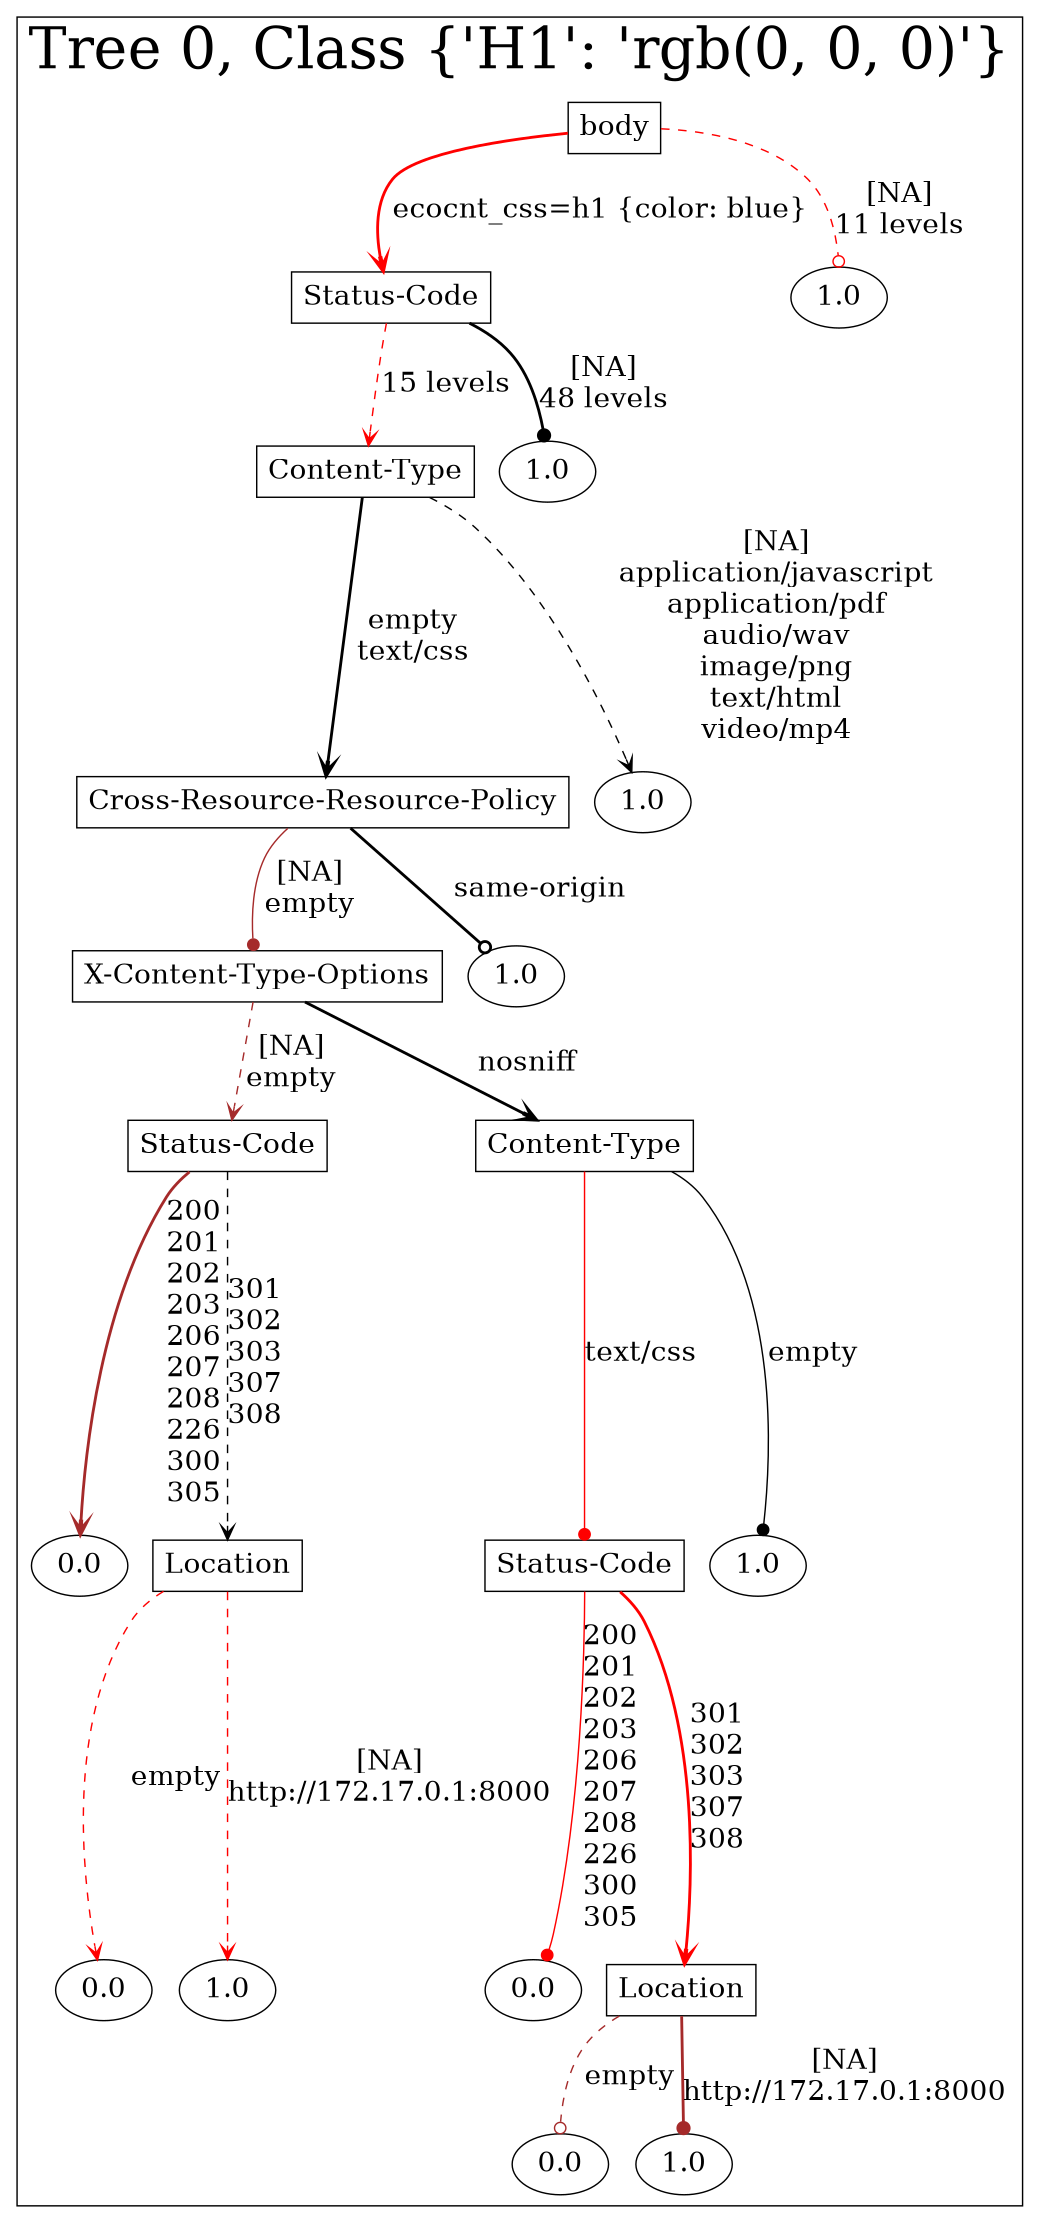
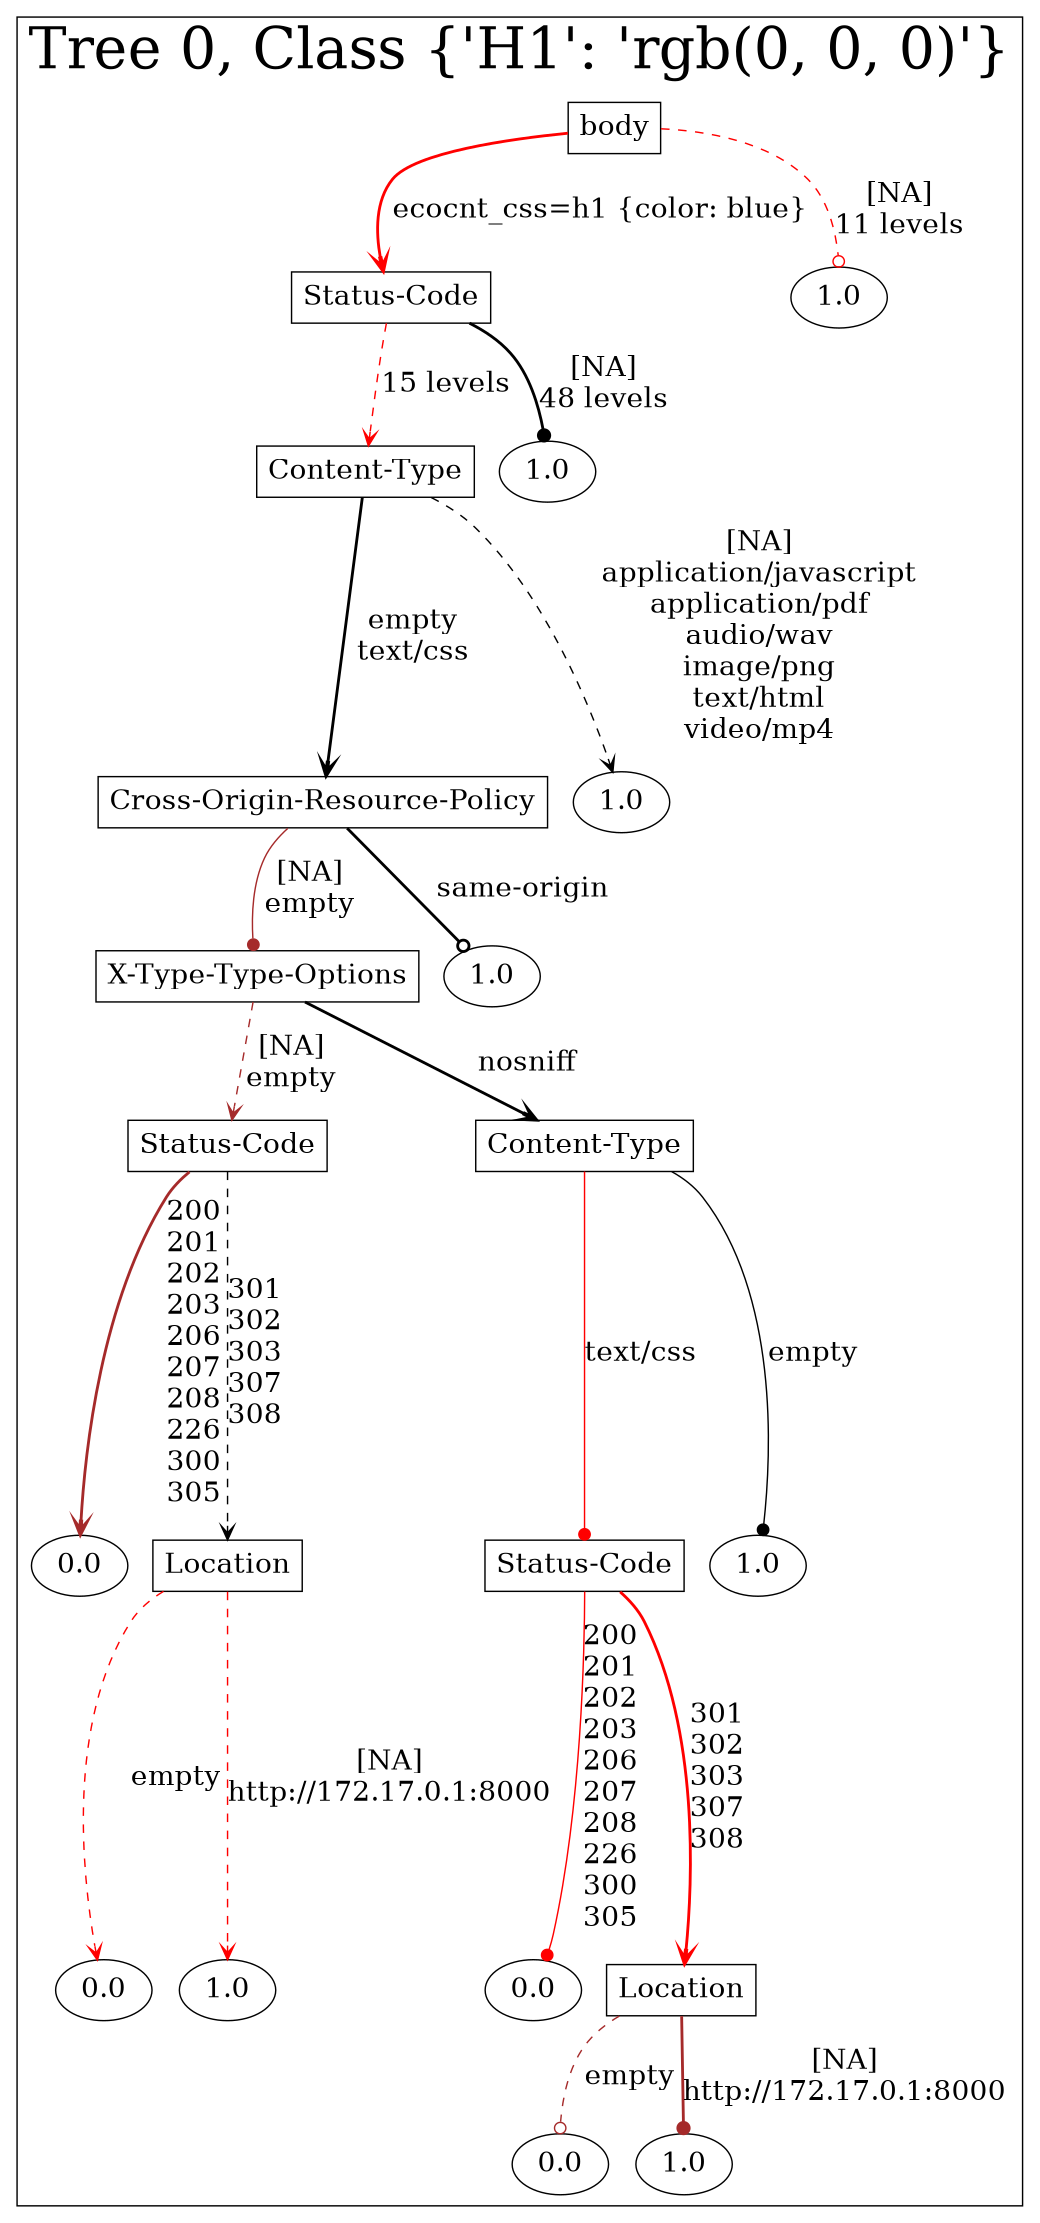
(323, 802) -> (323, 802)
(257, 976) -> (257, 976)
